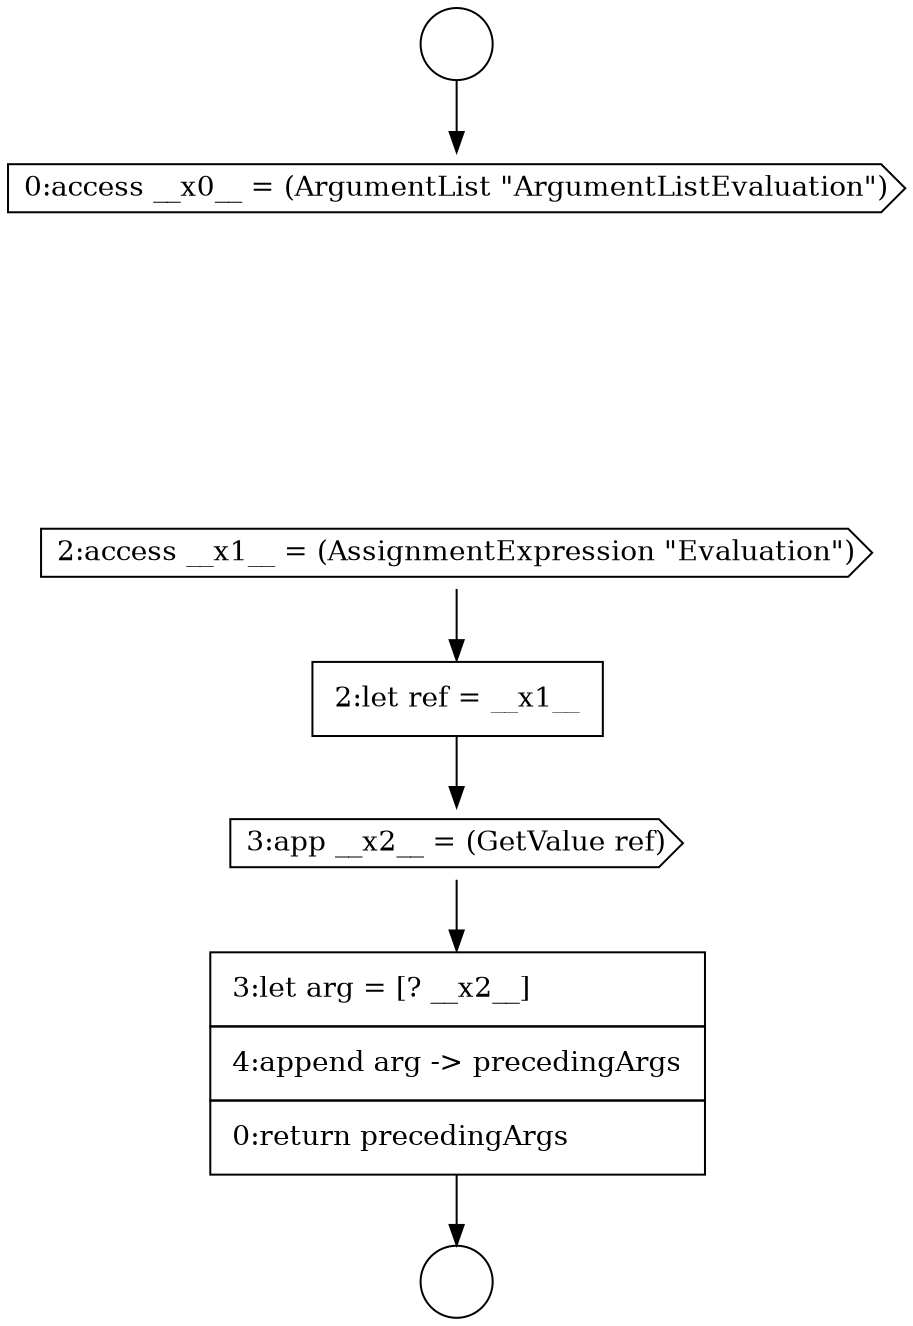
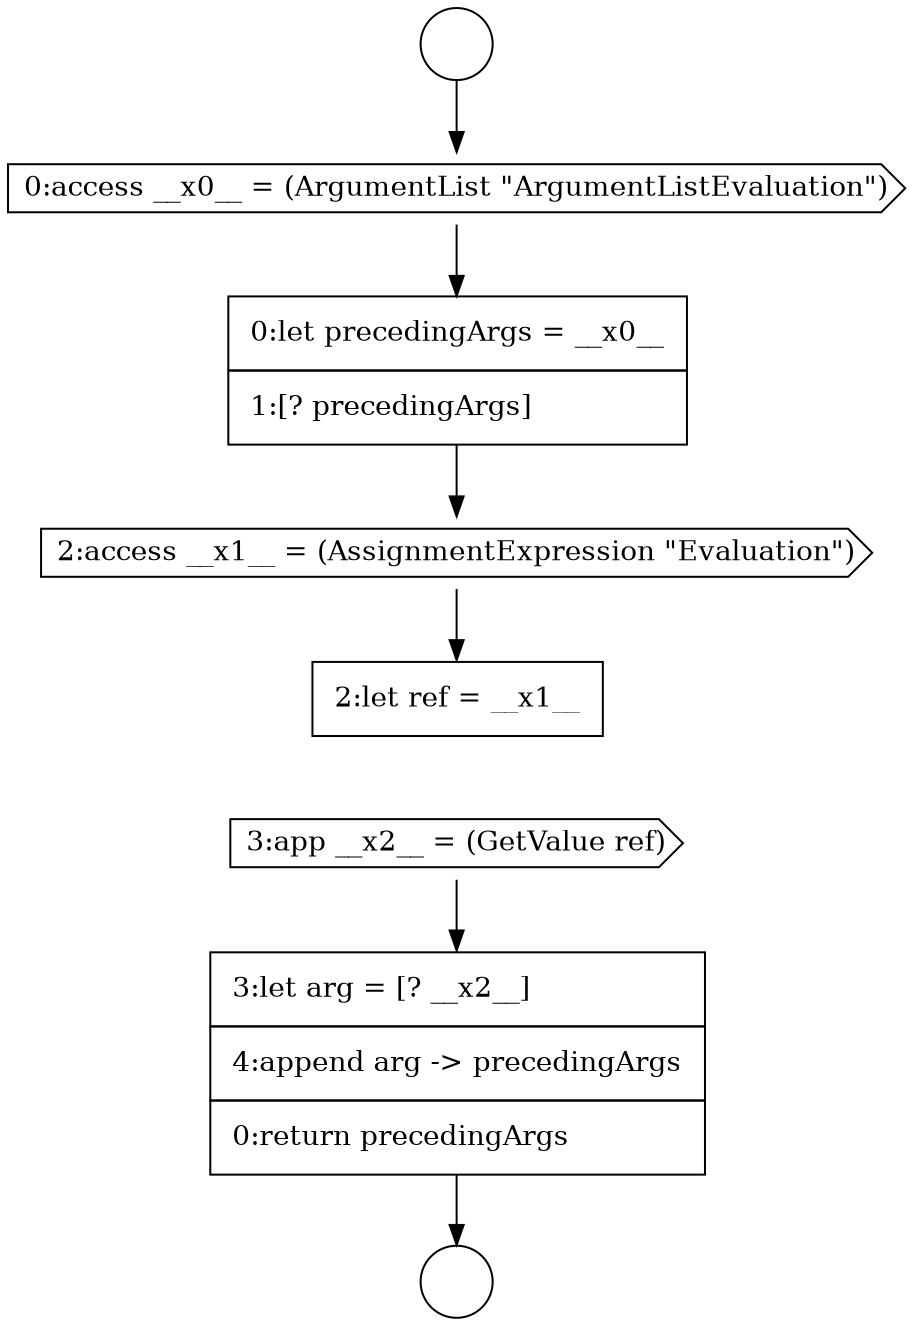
none -> (457, 371)
(457, 761) -> none
